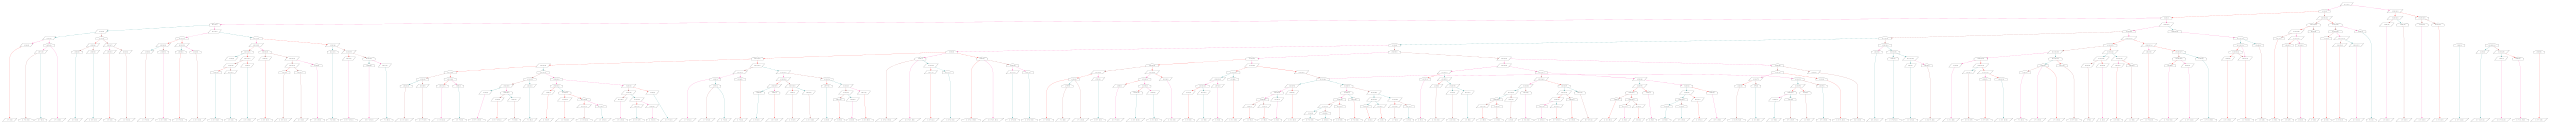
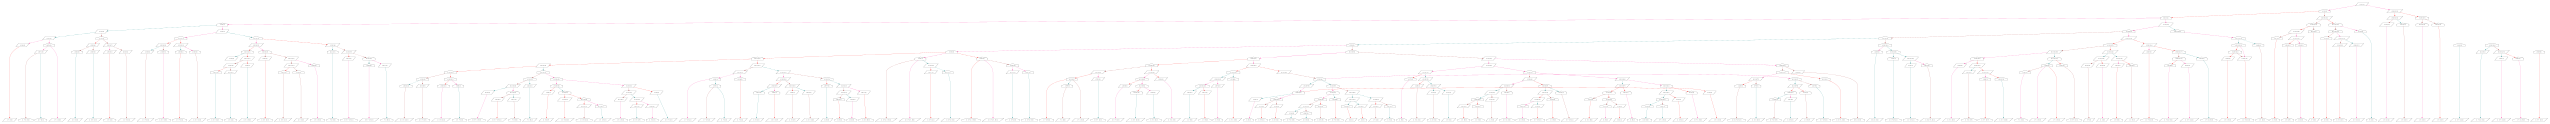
(1292, 89) -> (1504, 88)
